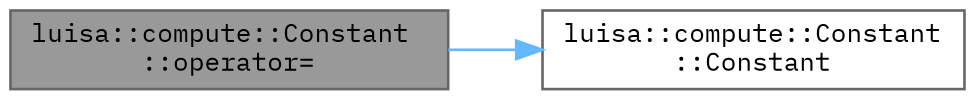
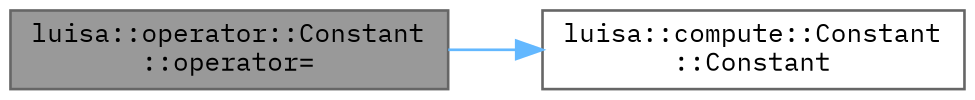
(229, 50) -> (229, 50)
